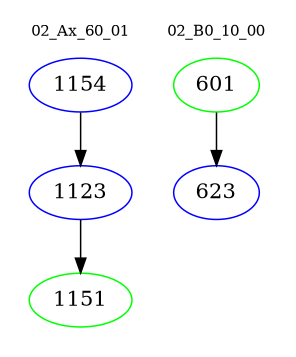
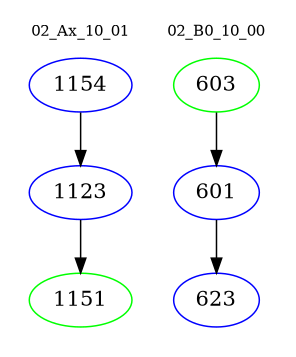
(81, 32) -> (81, 32)
none -> (216, 85)
(216, 85) -> (216, 193)
